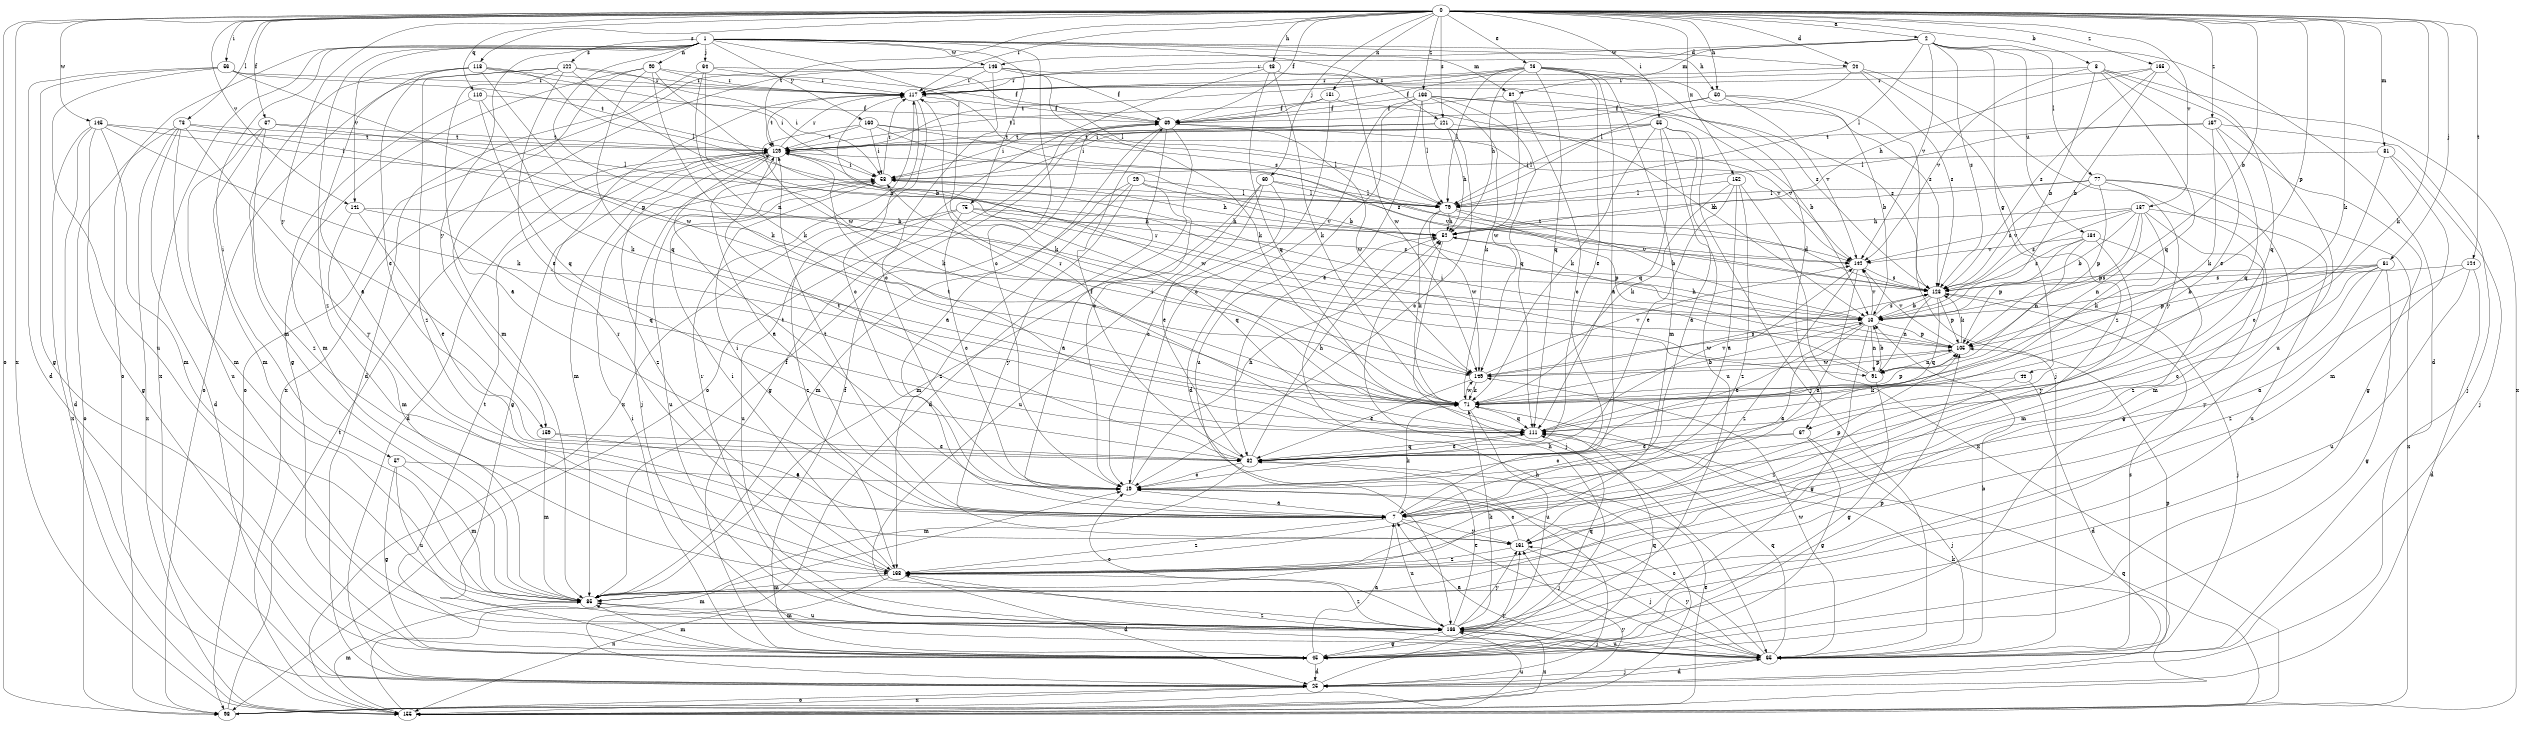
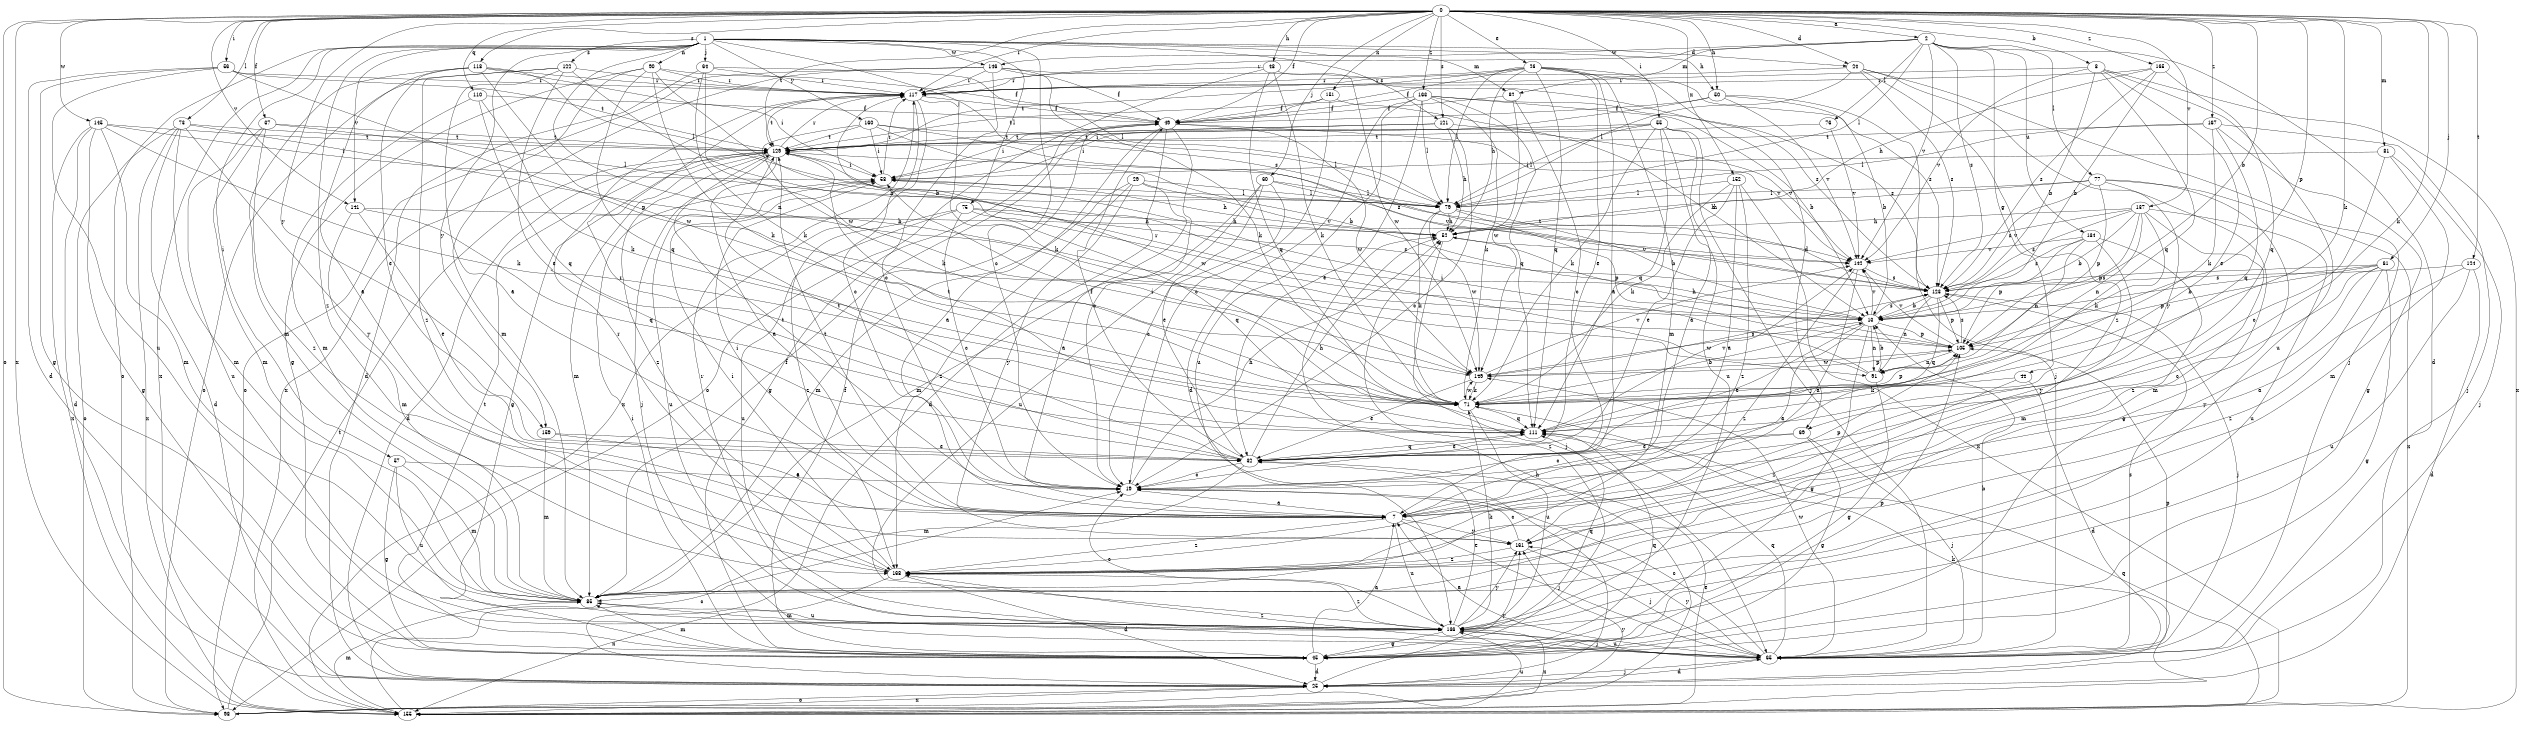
(736, 100) -> none
(1167, 123) -> (1167, 123)
none -> (1828, 123)
(1962, 320) -> (1962, 320)
(1133, 322) -> (728, 318)
none -> (2338, 383)
(1802, 433) -> (1802, 433)
(1406, 443) -> none
(1550, 447) -> (1550, 447)
(744, 588) -> none
(702, 602) -> (702, 602)
